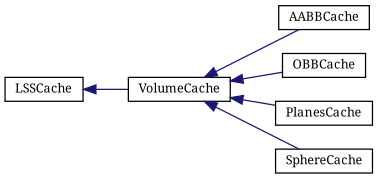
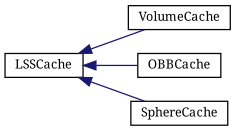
(324, 18) -> none
(263, 76) -> (117, 65)
(324, 113) -> none
(257, 128) -> (118, 92)
